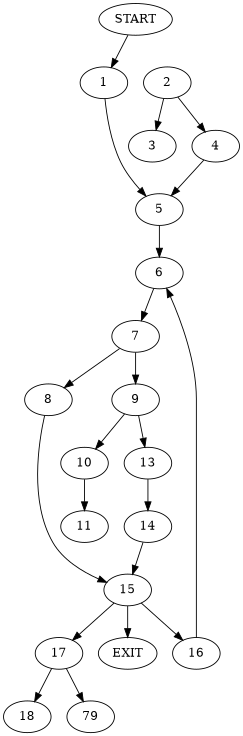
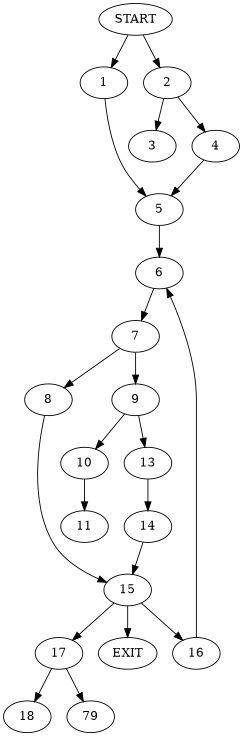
none -> (150, 47)
